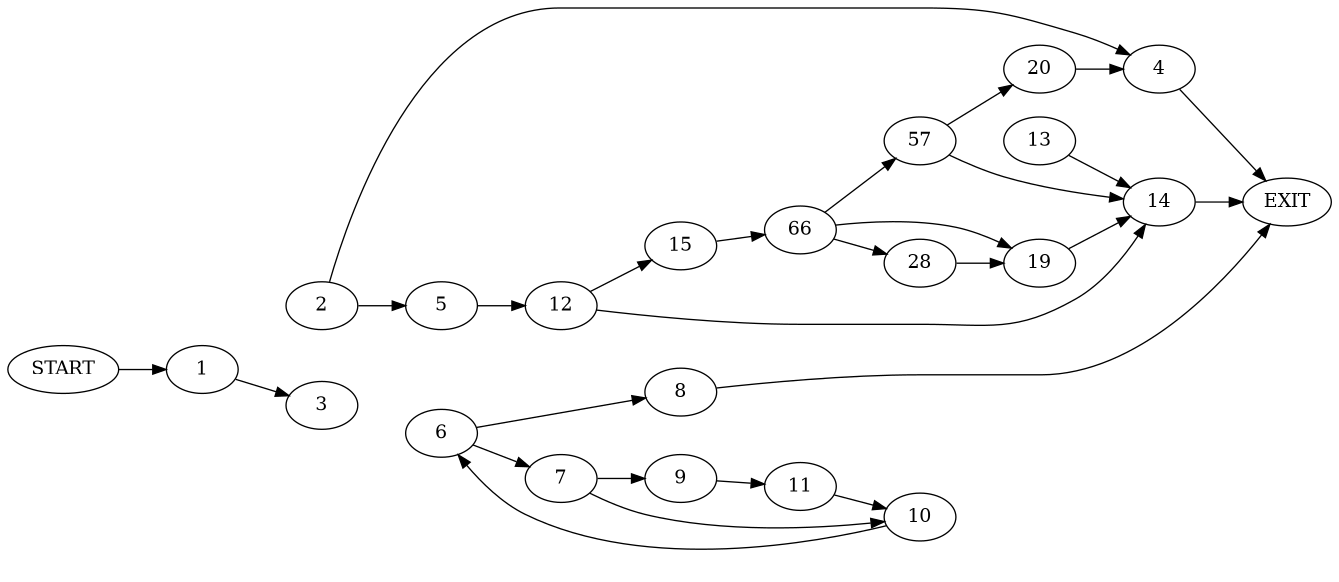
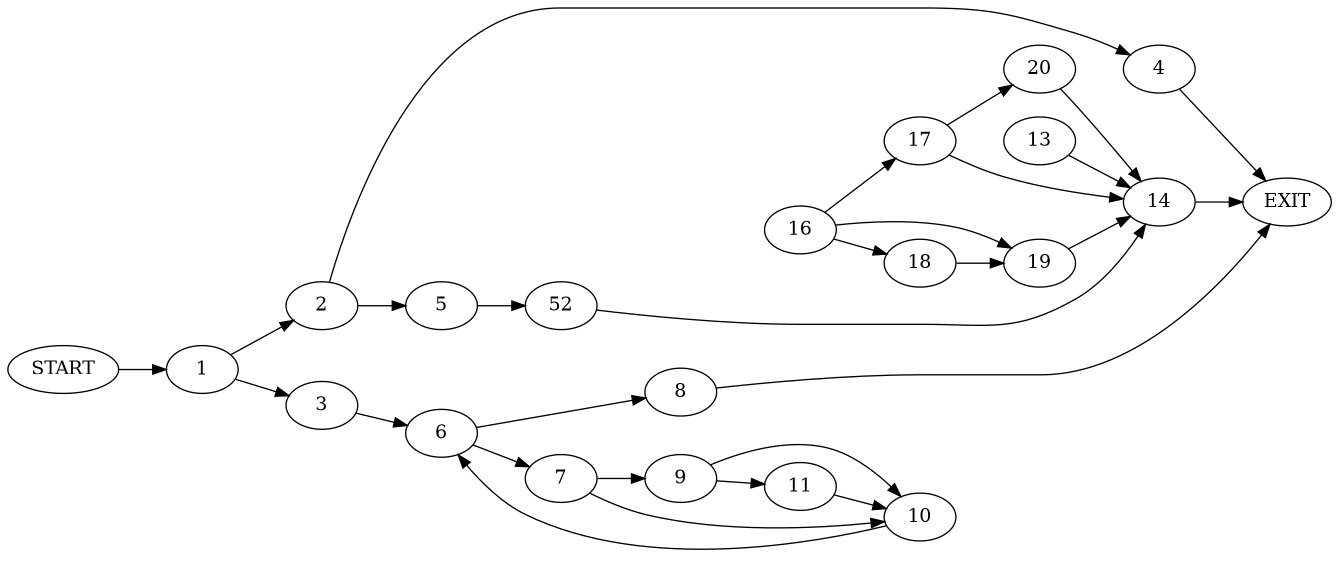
(1093, 69) -> (1097, 129)
(920, 141) -> (920, 141)
(800, 230) -> (800, 230)
(681, 246) -> none
(920, 263) -> (920, 263)
(561, 306) -> (561, 306)
none -> (256, 341)
none -> (375, 418)
none -> (806, 445)
